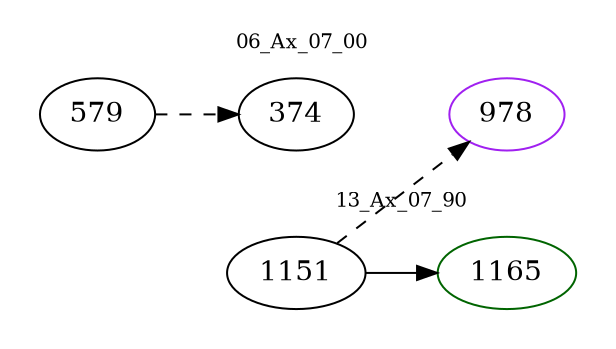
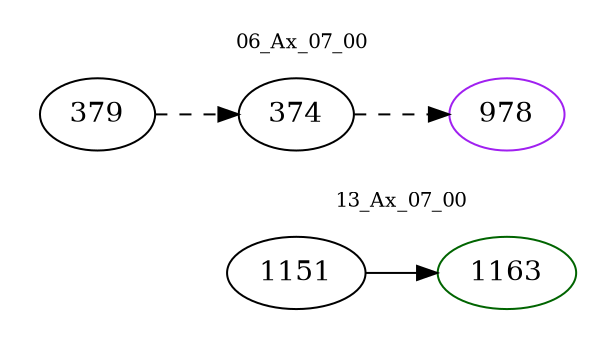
(98, 114) -> (98, 114)
(395, 199) -> (392, 114)
(402, 202) -> (402, 202)
(507, 273) -> (507, 273)
